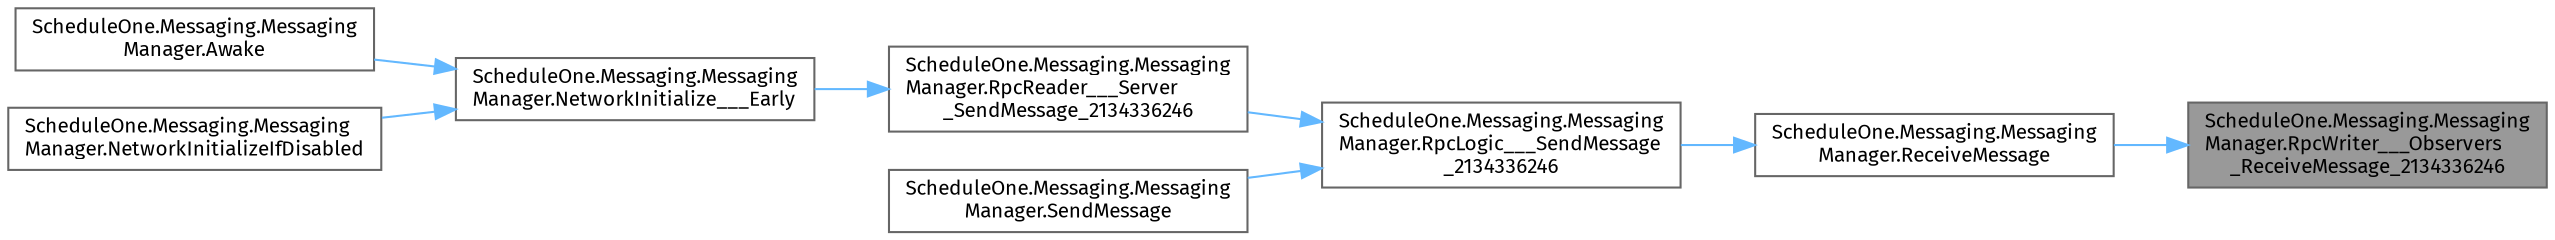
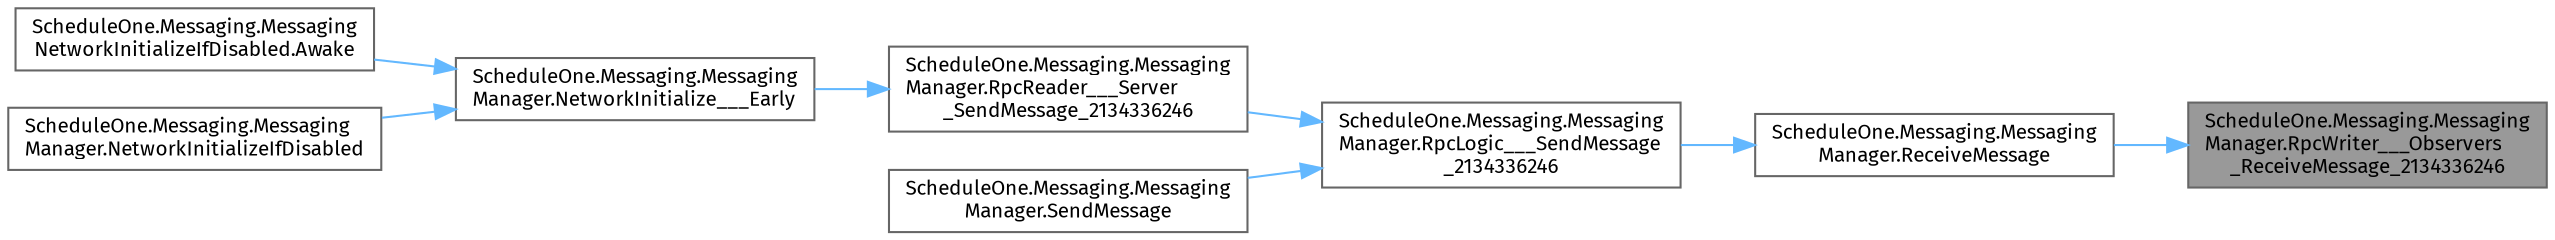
(195, 39) -> (195, 39)
